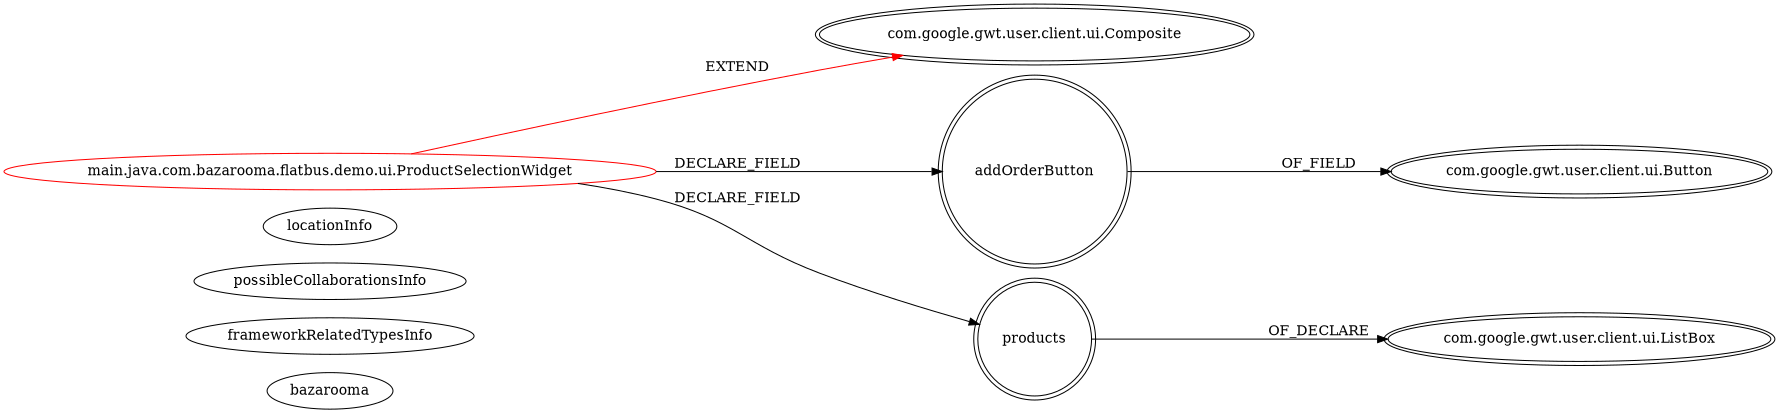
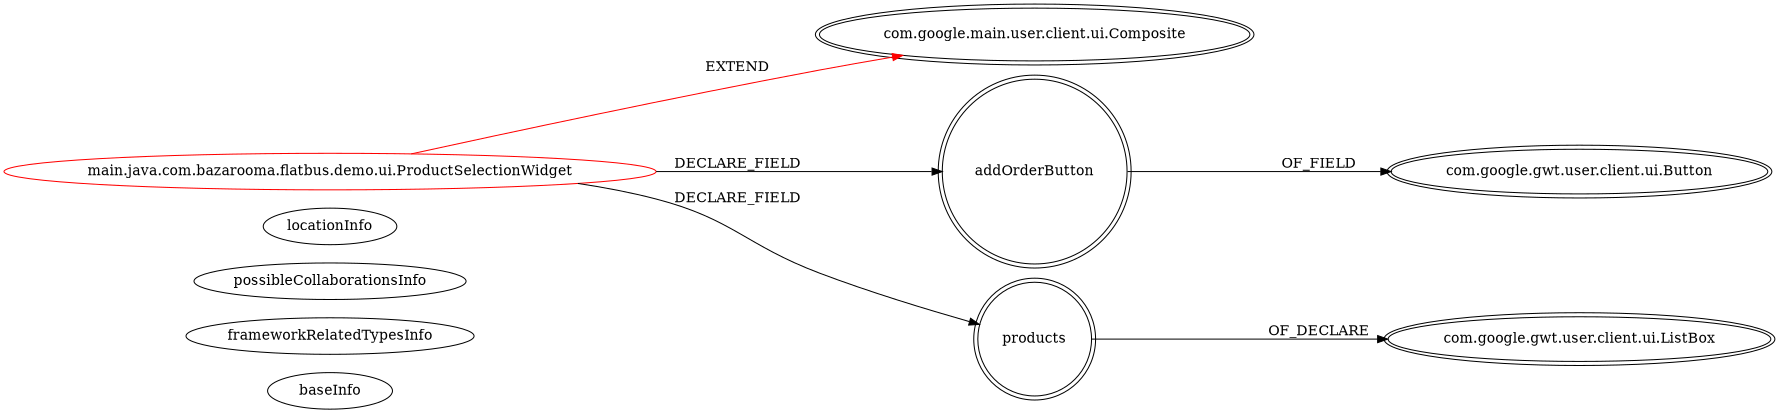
(1035, 35) -> (1035, 35)
(330, 391) -> (330, 391)
